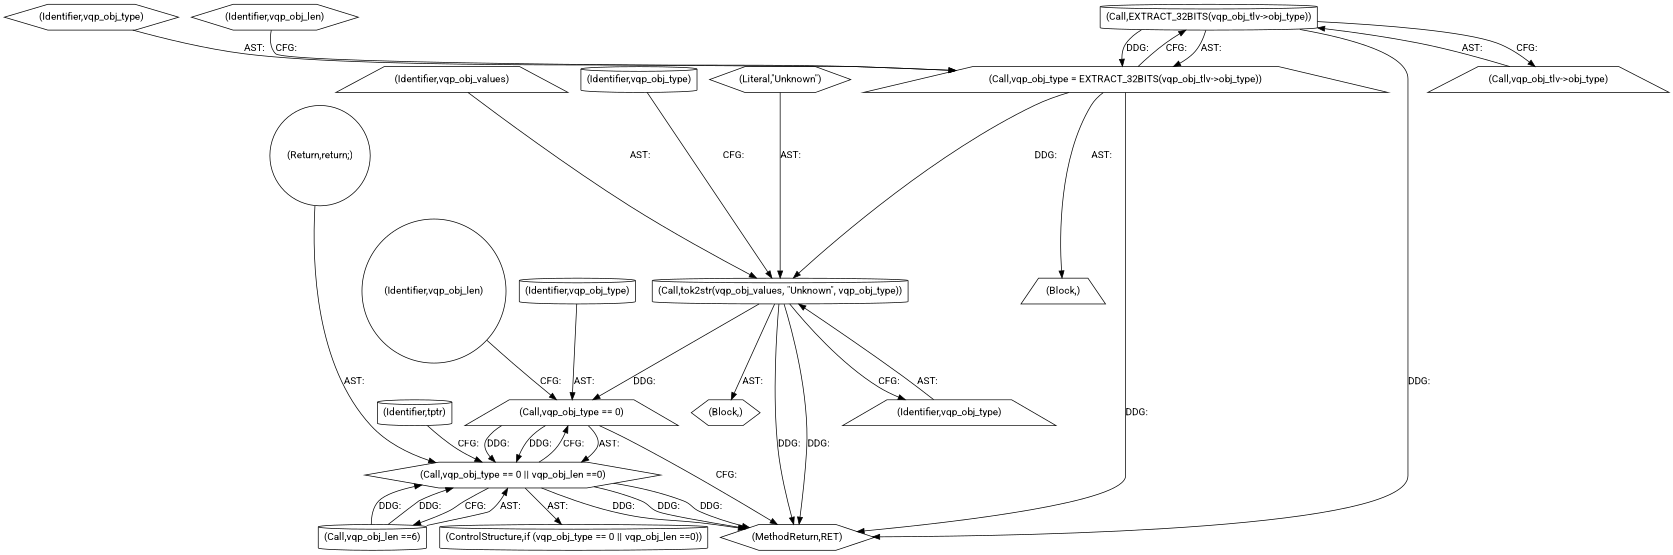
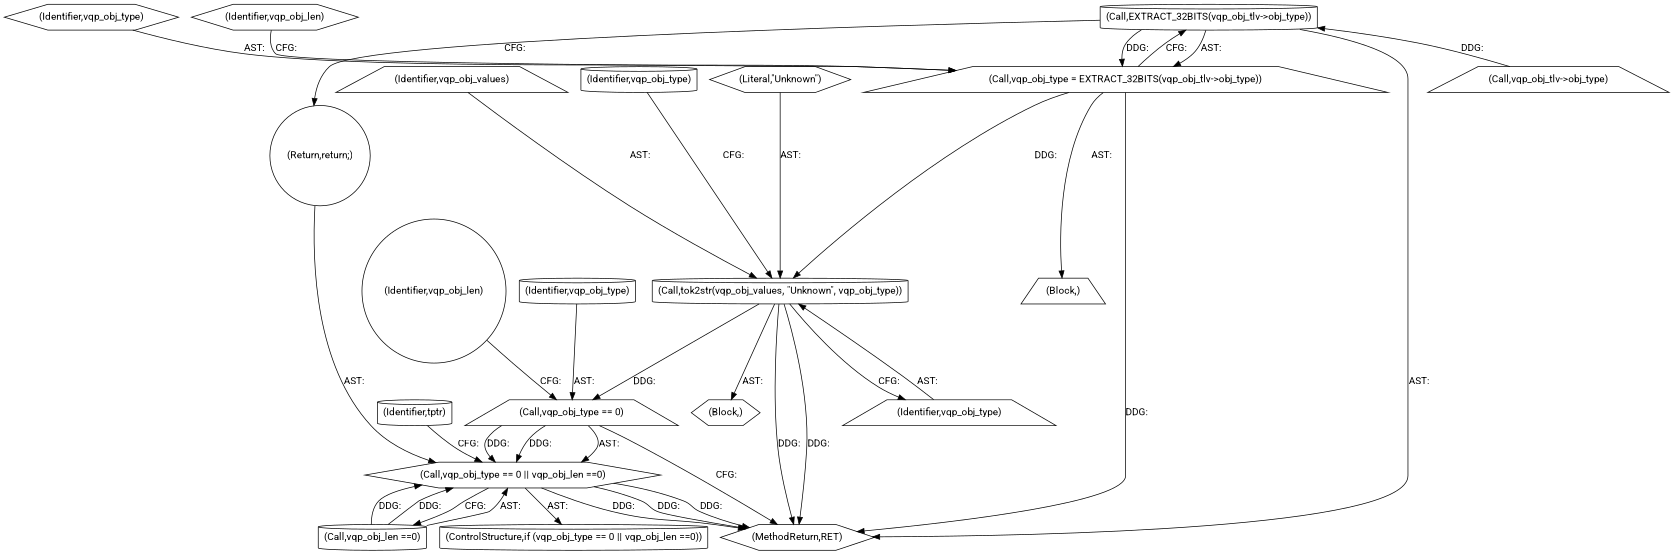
(1427, 30) -> (696, 33)
(1474, 48) -> (1474, 48)
(1421, 382) -> (1421, 382)
(555, 450) -> none
(372, 537) -> (372, 537)
